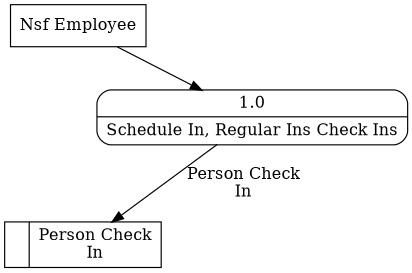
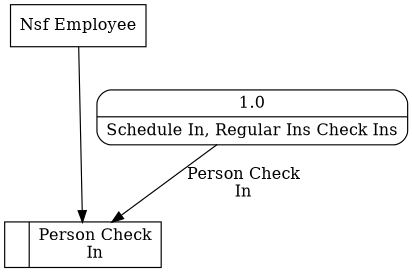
(154, 66) -> (80, 129)
